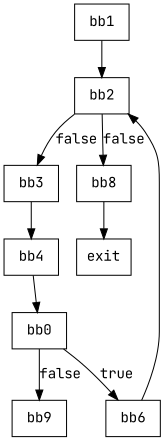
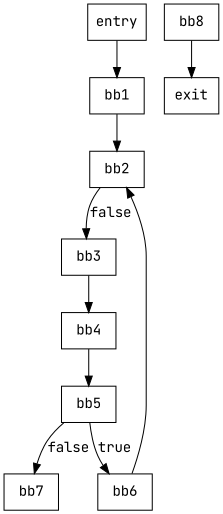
none -> (117, 22)
(103, 135) -> none
(39, 331) -> (89, 404)
(39, 418) -> (31, 492)
